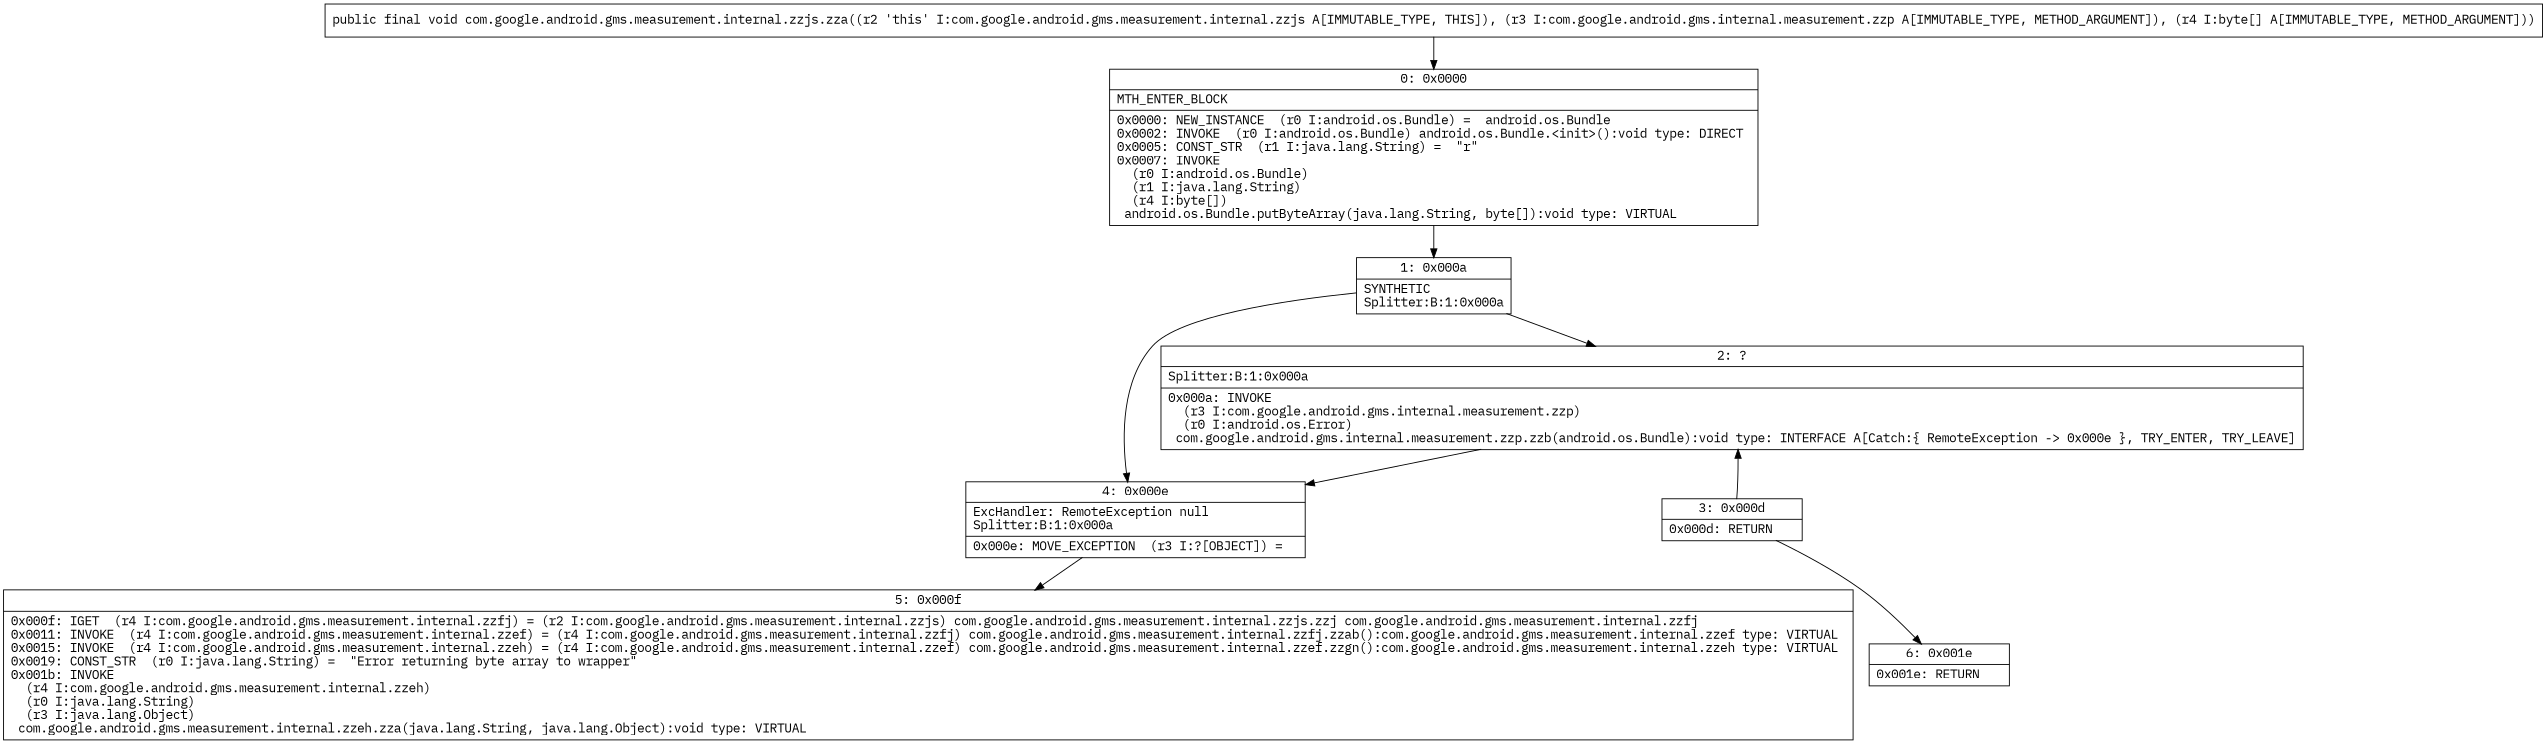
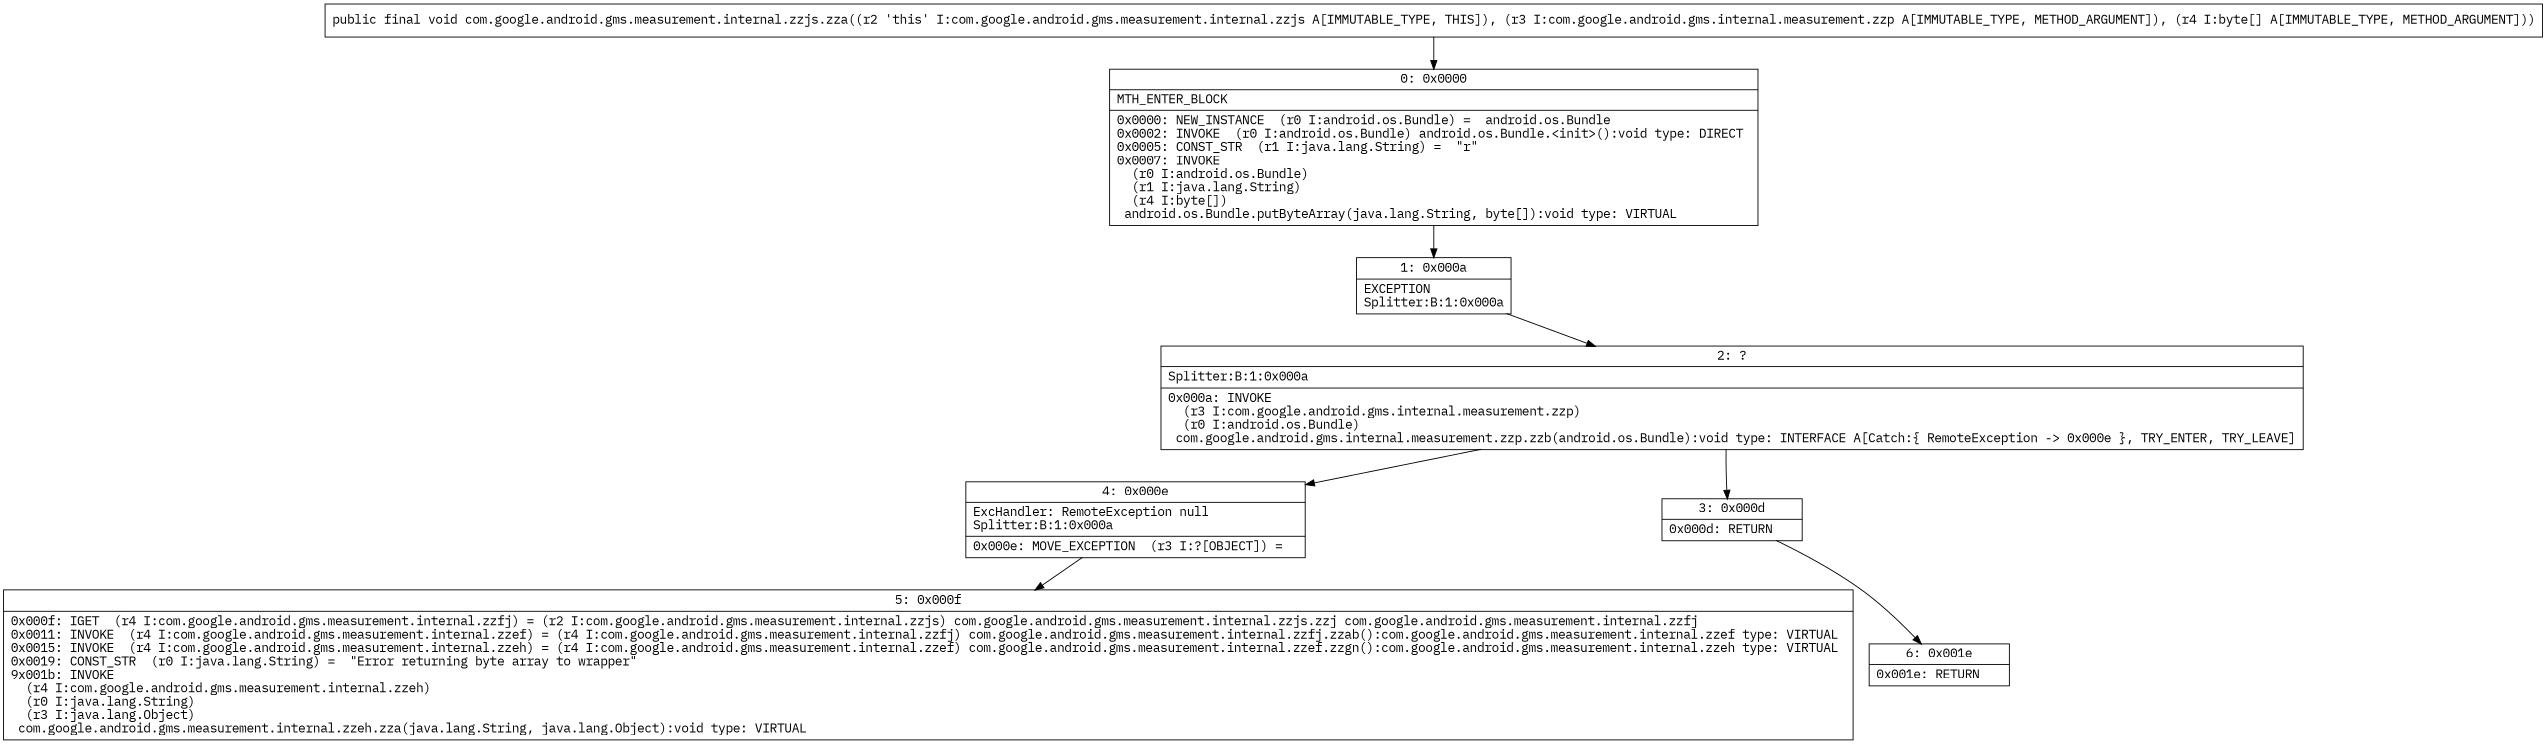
(1397, 289) -> (1397, 289)
(1187, 326) -> none
(1261, 425) -> (1264, 425)
(1738, 479) -> (1726, 470)
(70, 675) -> (70, 675)
